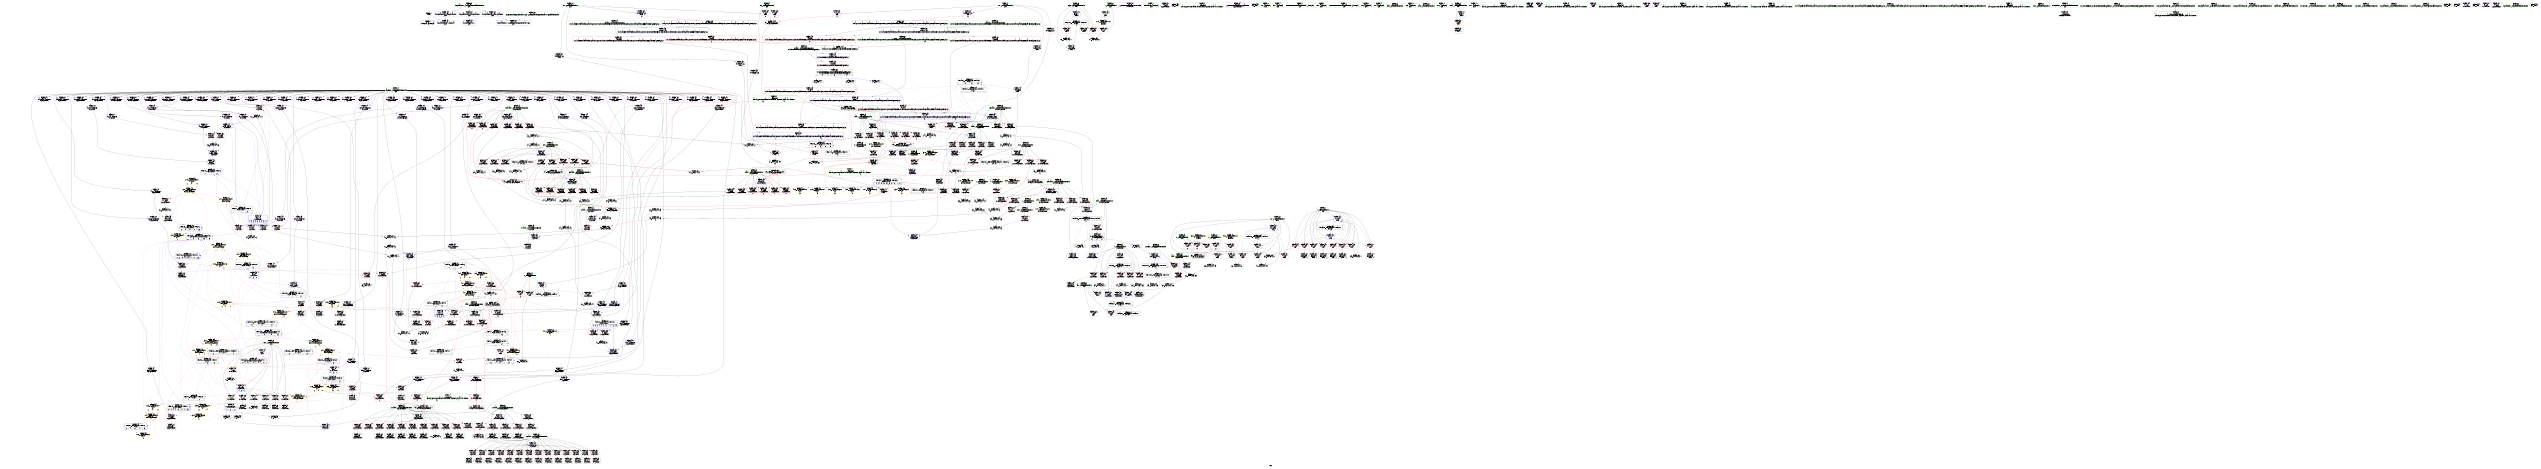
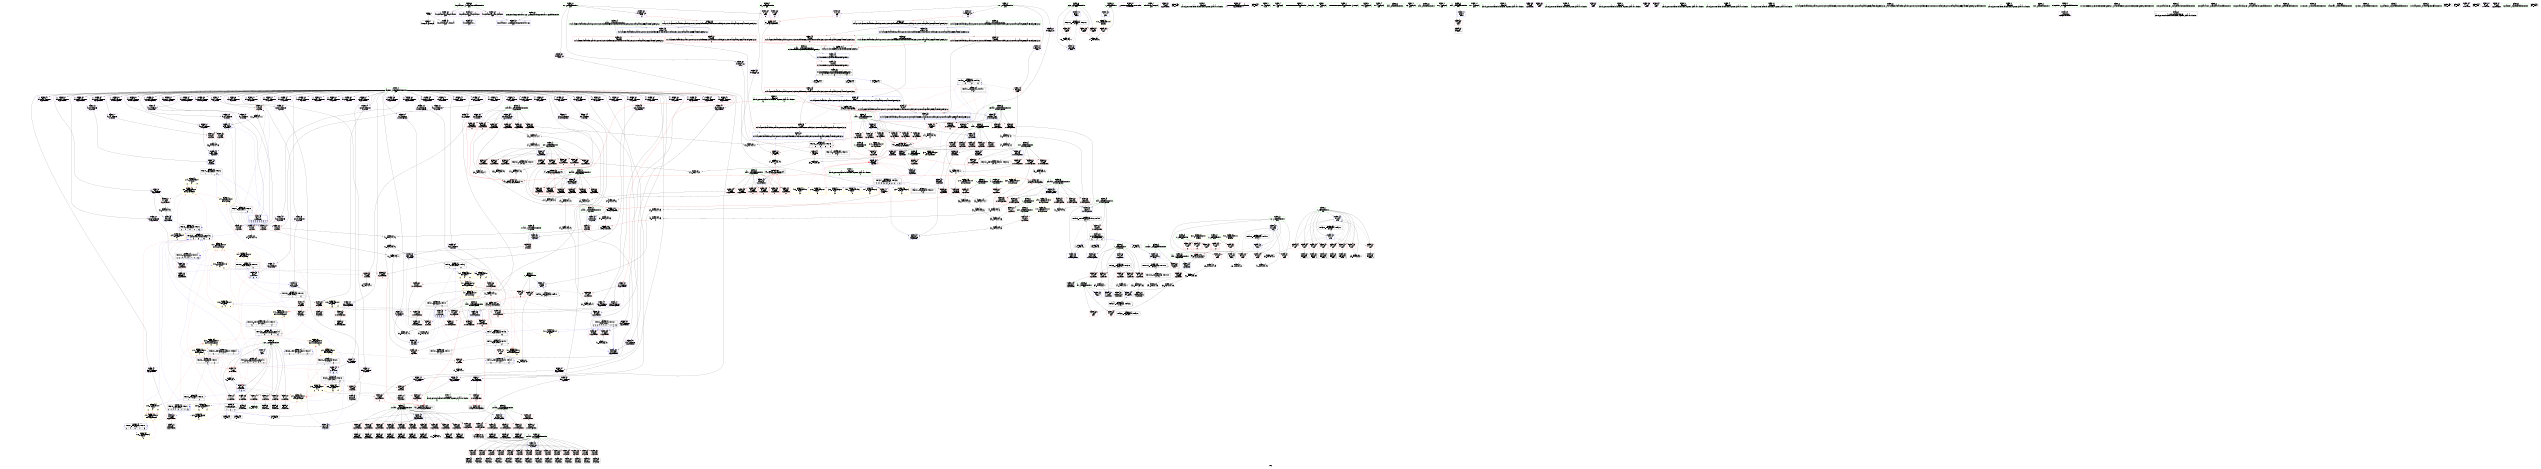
none -> (368, 436)
